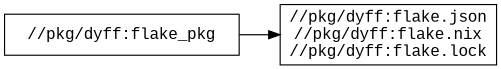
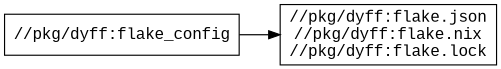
(122, 35) -> (122, 35)
